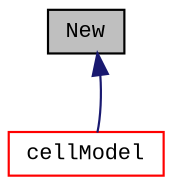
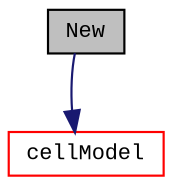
(101, 104) -> (72, 82)
